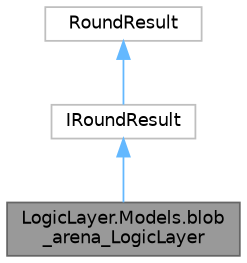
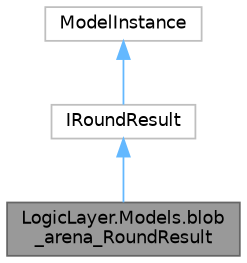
(123, 24) -> (123, 24)
(123, 229) -> (123, 229)
